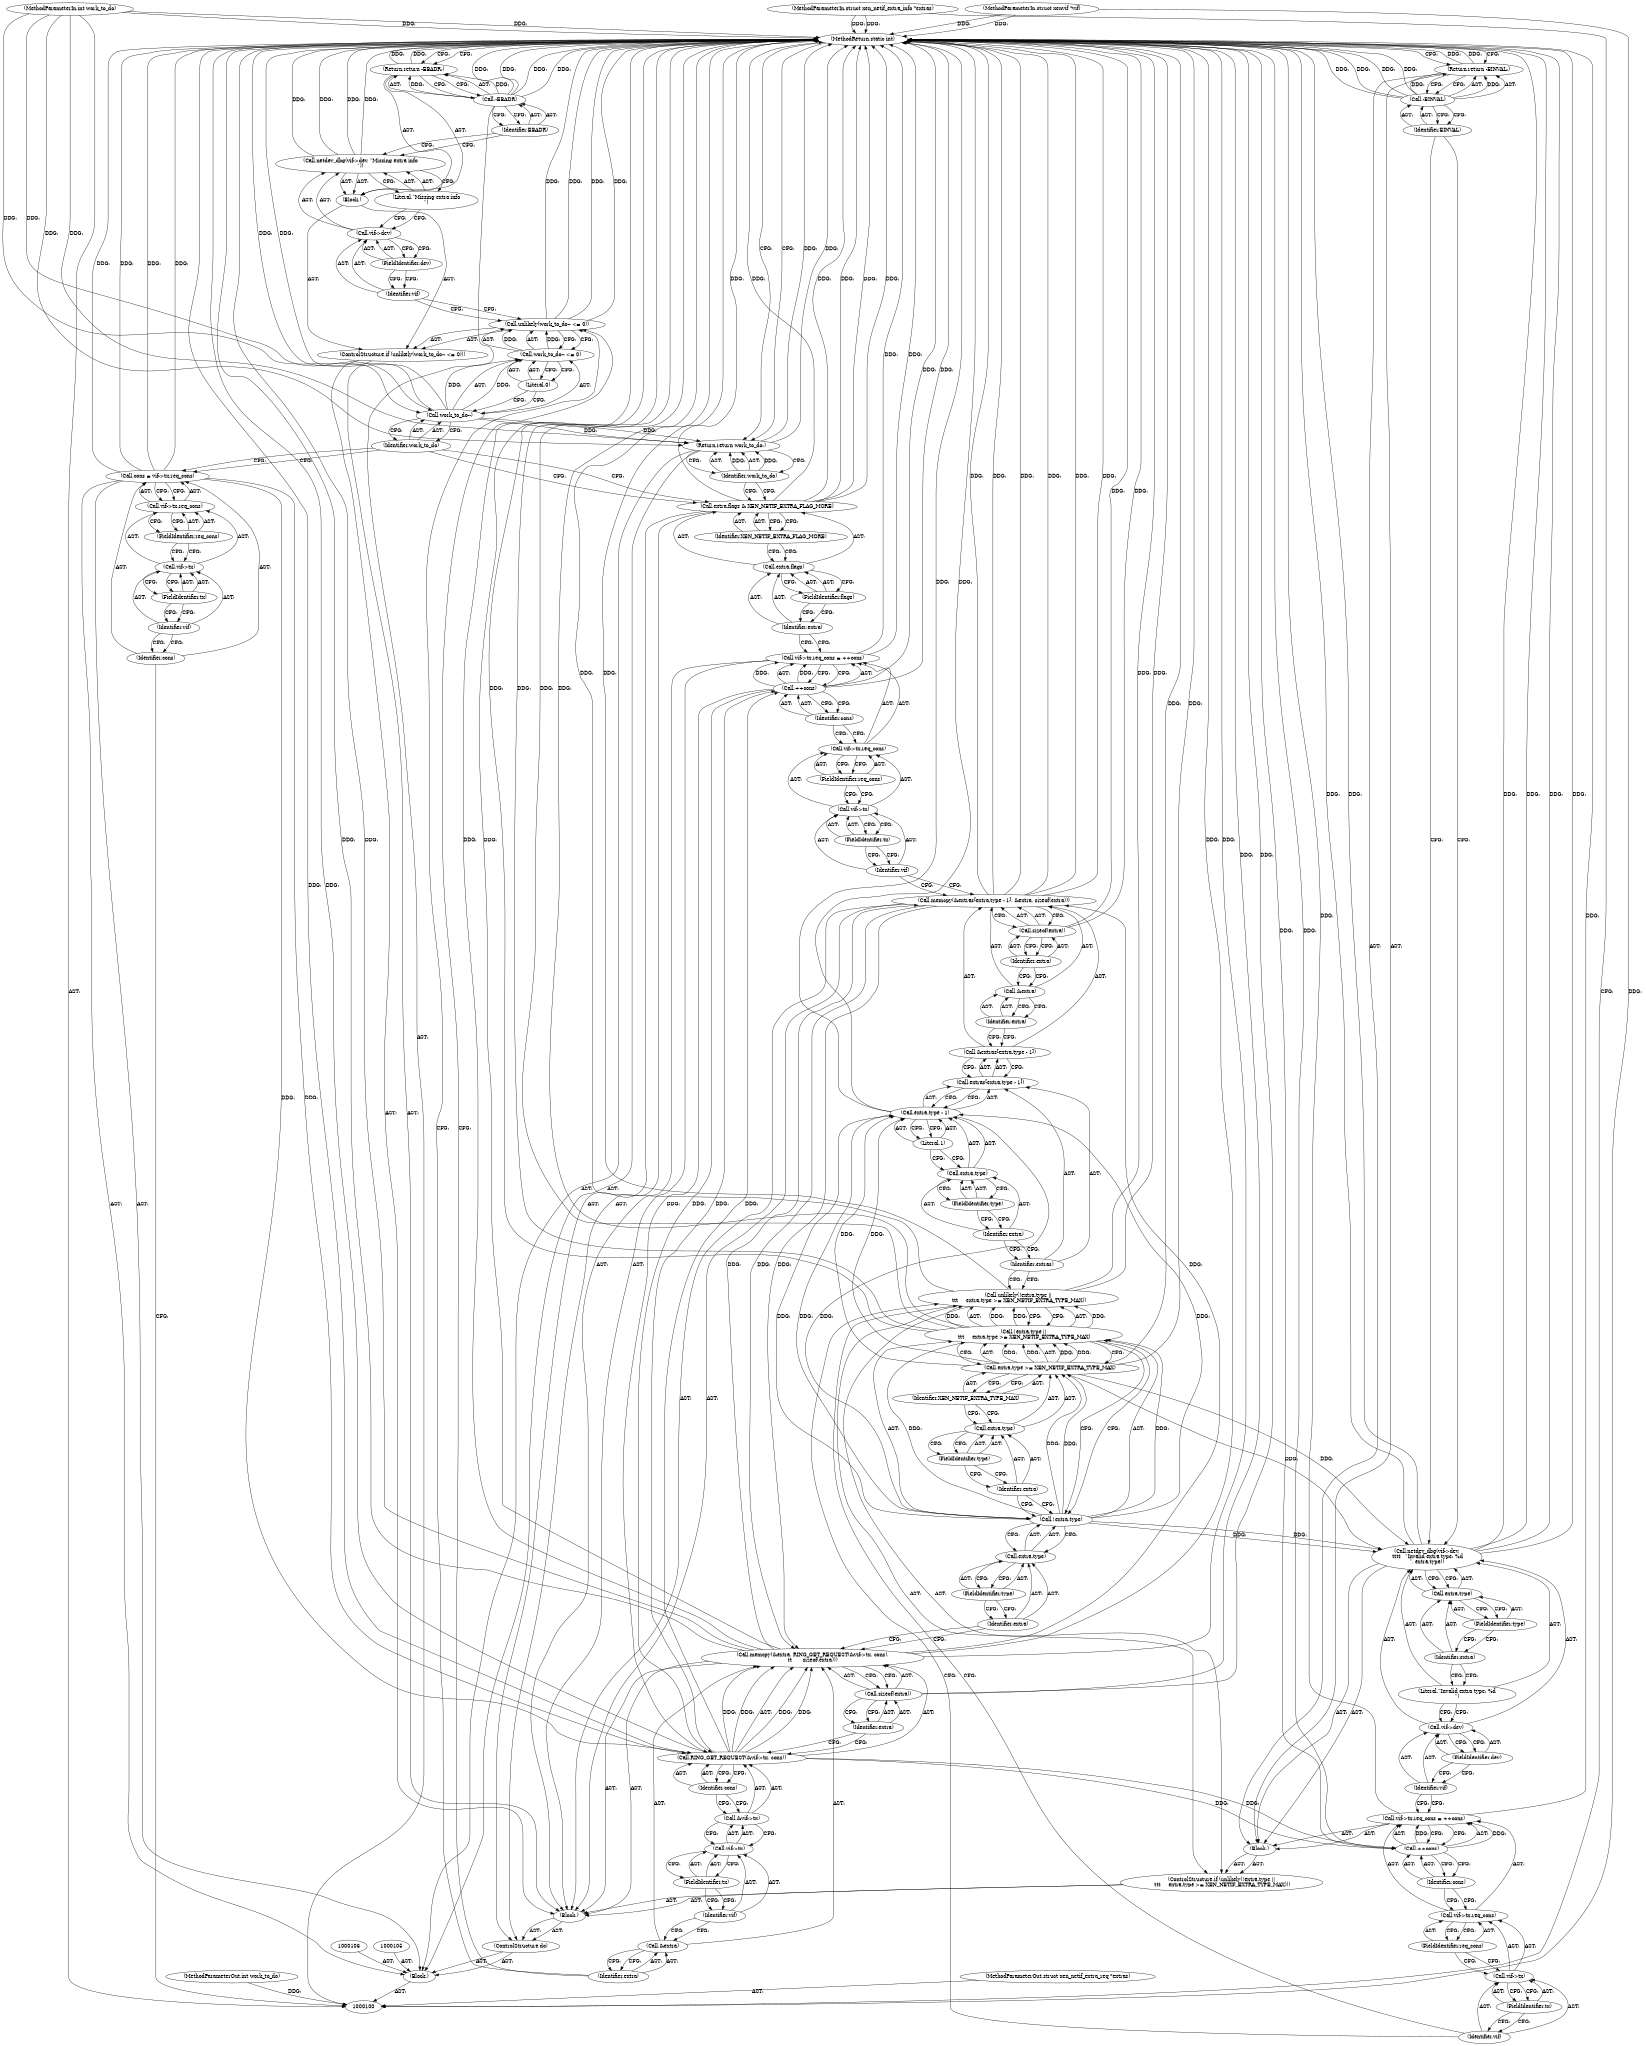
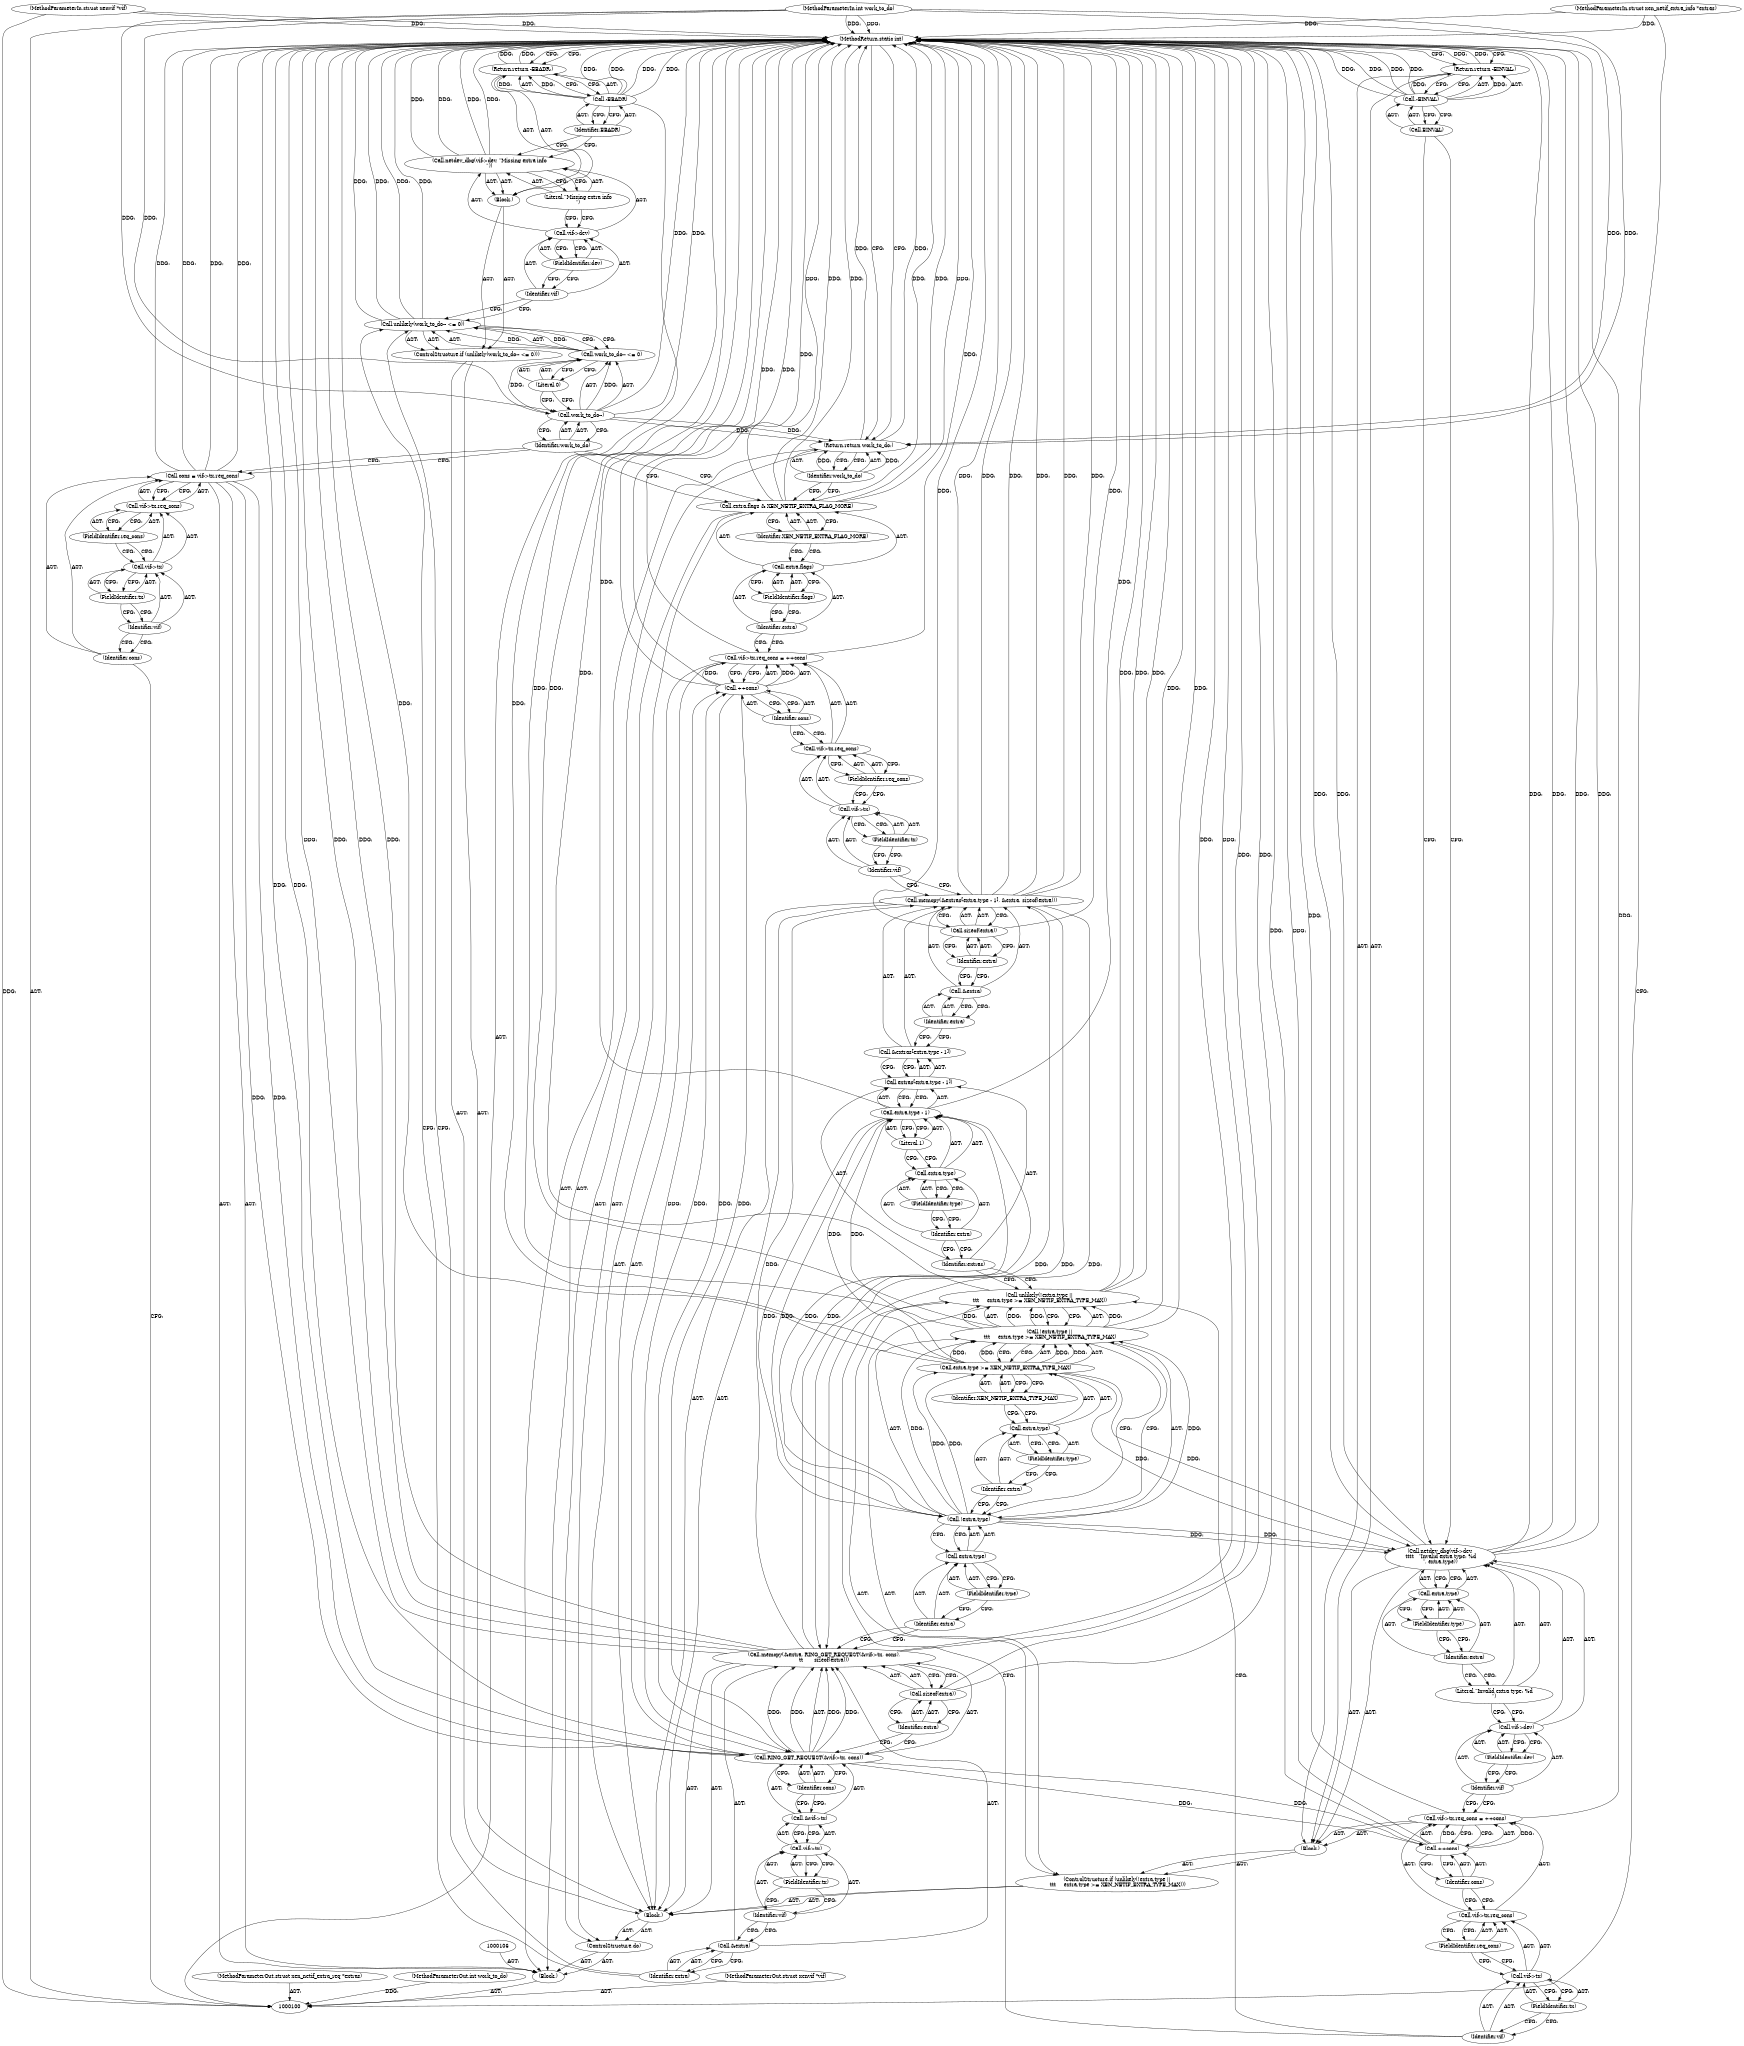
(1437, 130) -> (1427, 130)
(392, 1946) -> none
none -> (776, 1977)
